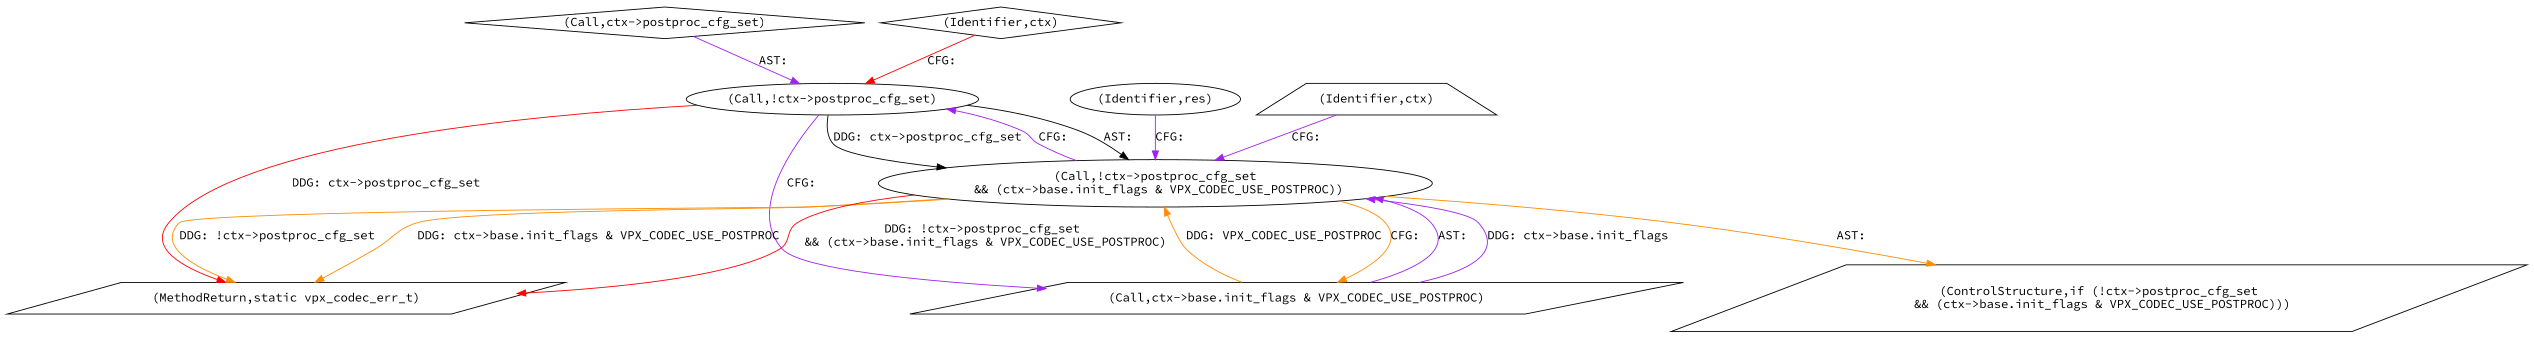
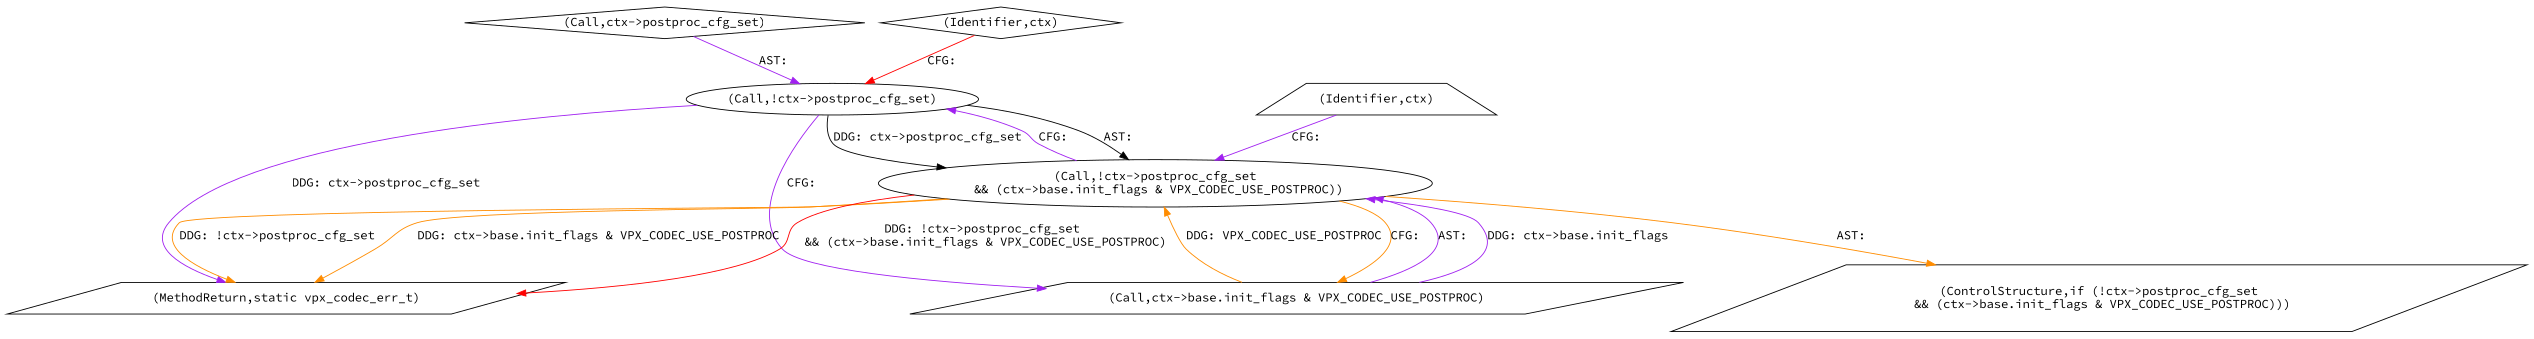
(1155, 99) -> none
(380, 141) -> (380, 141)
